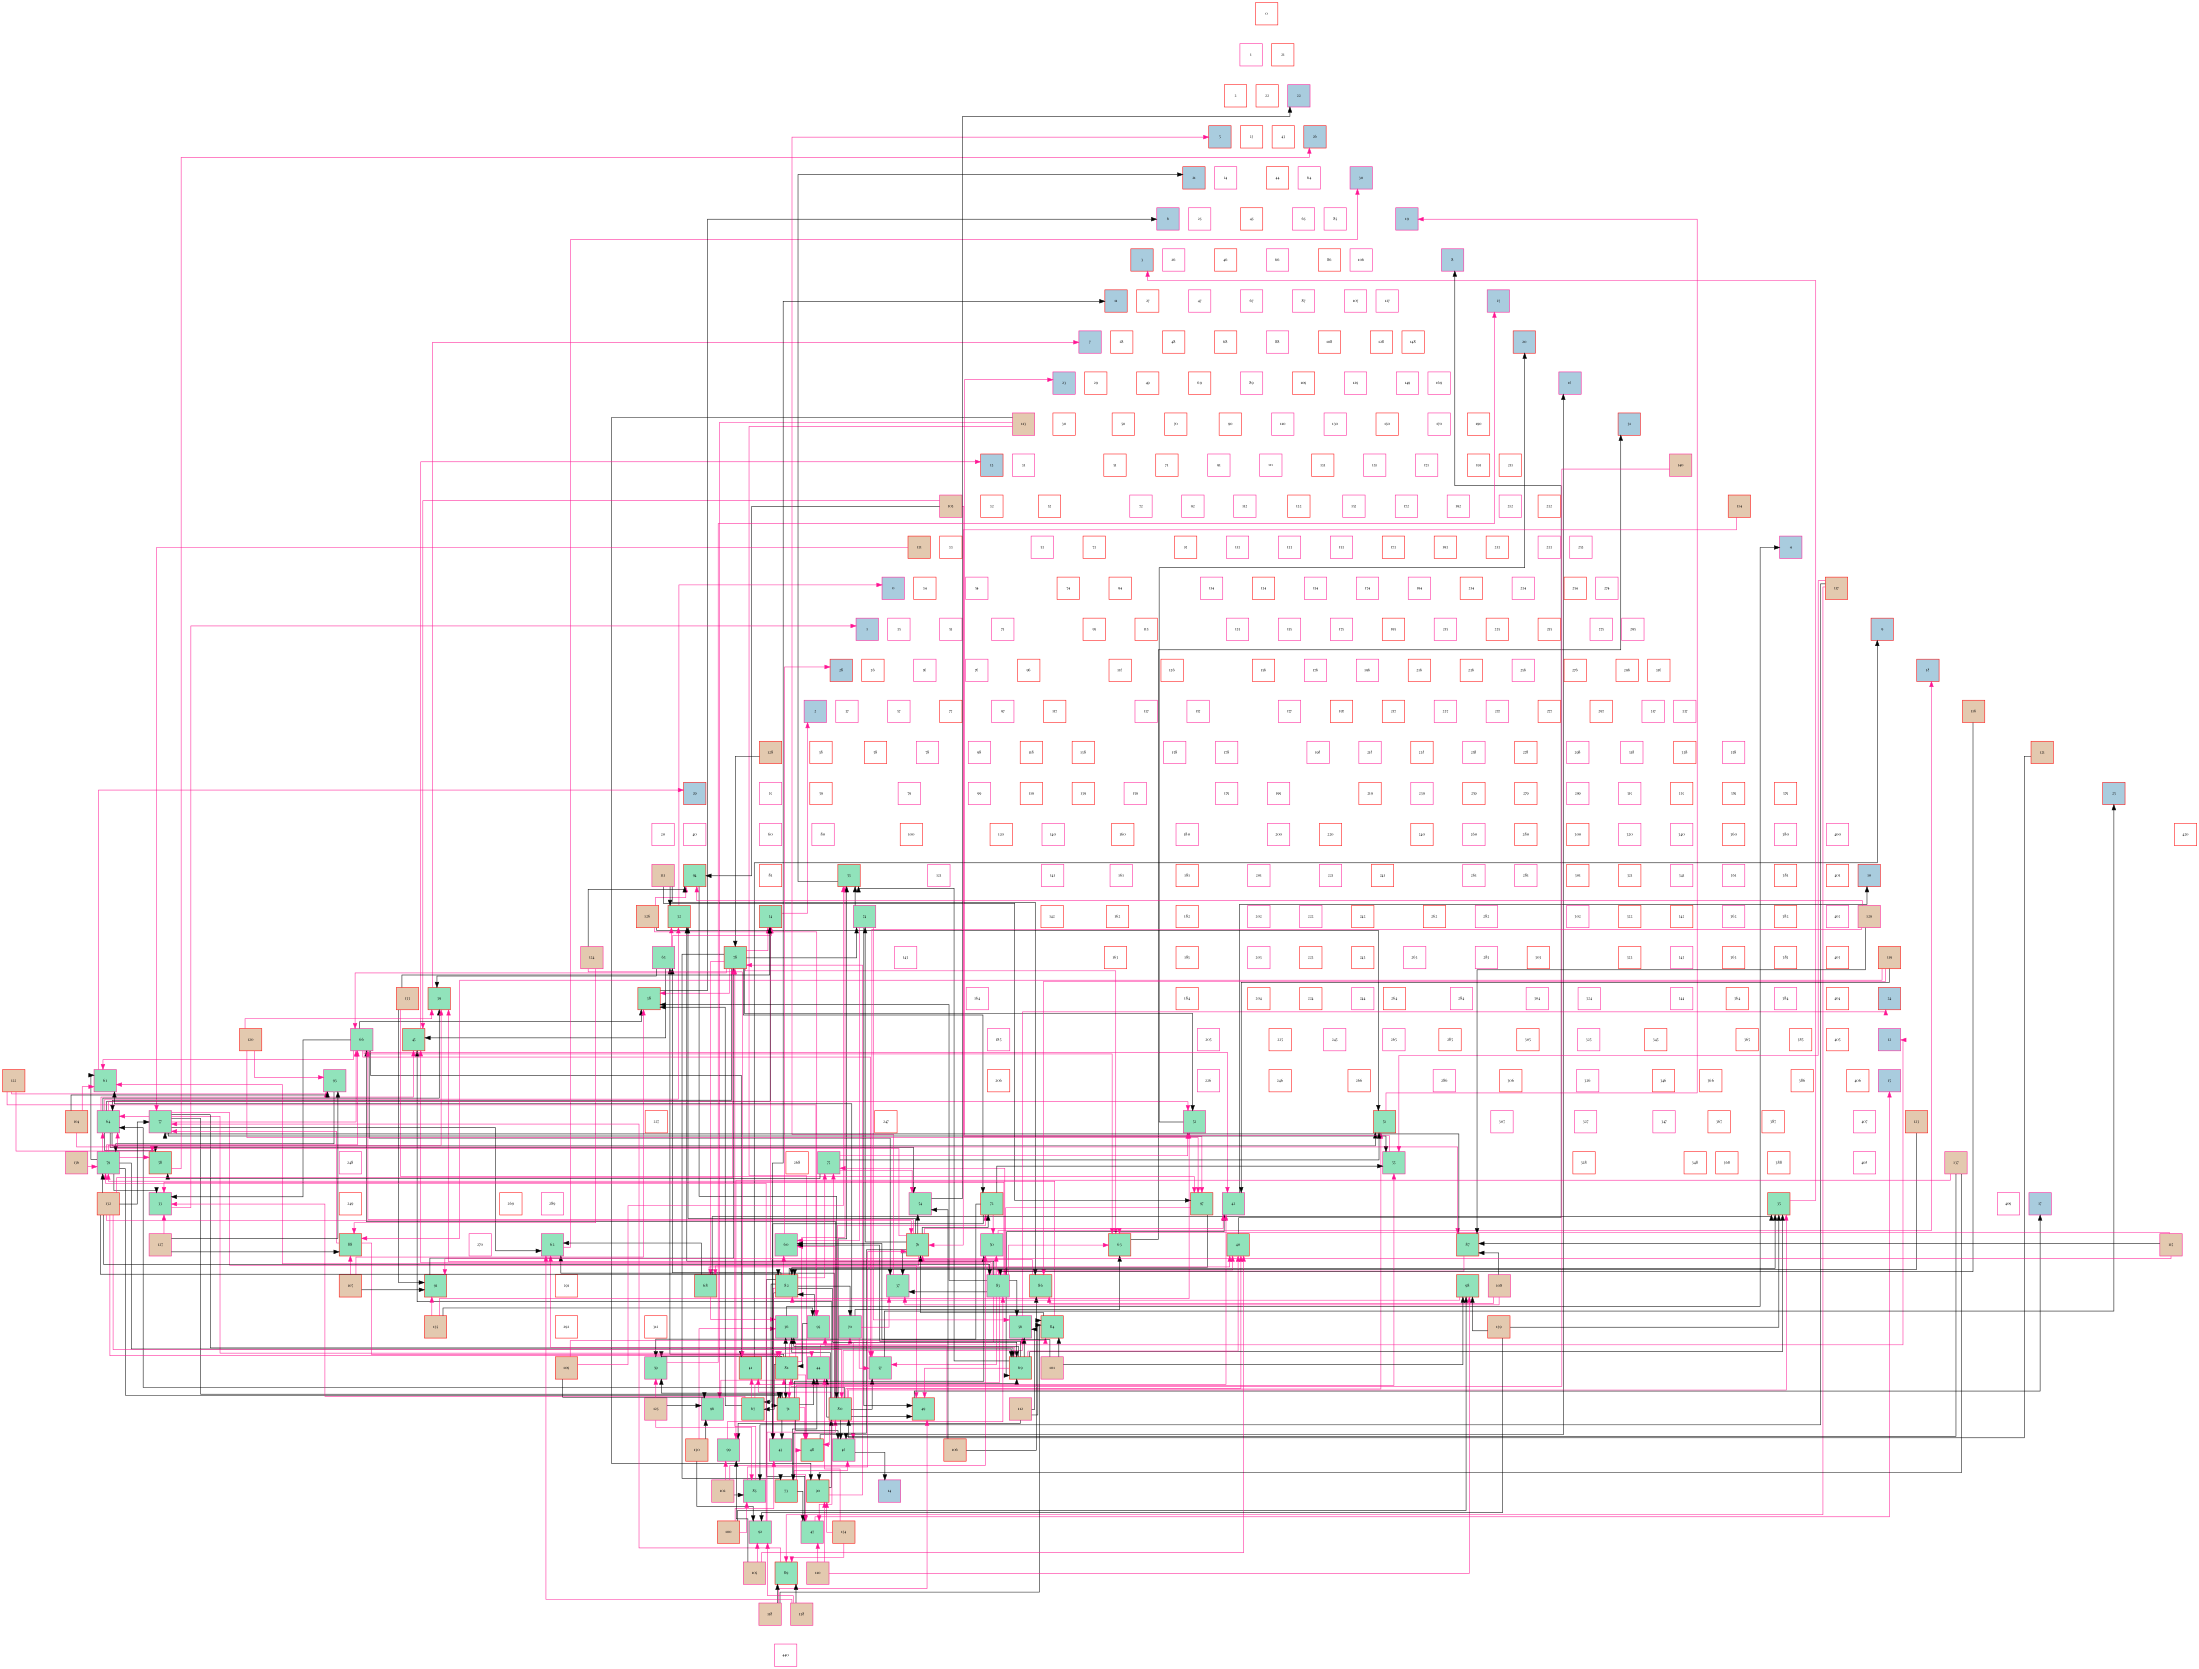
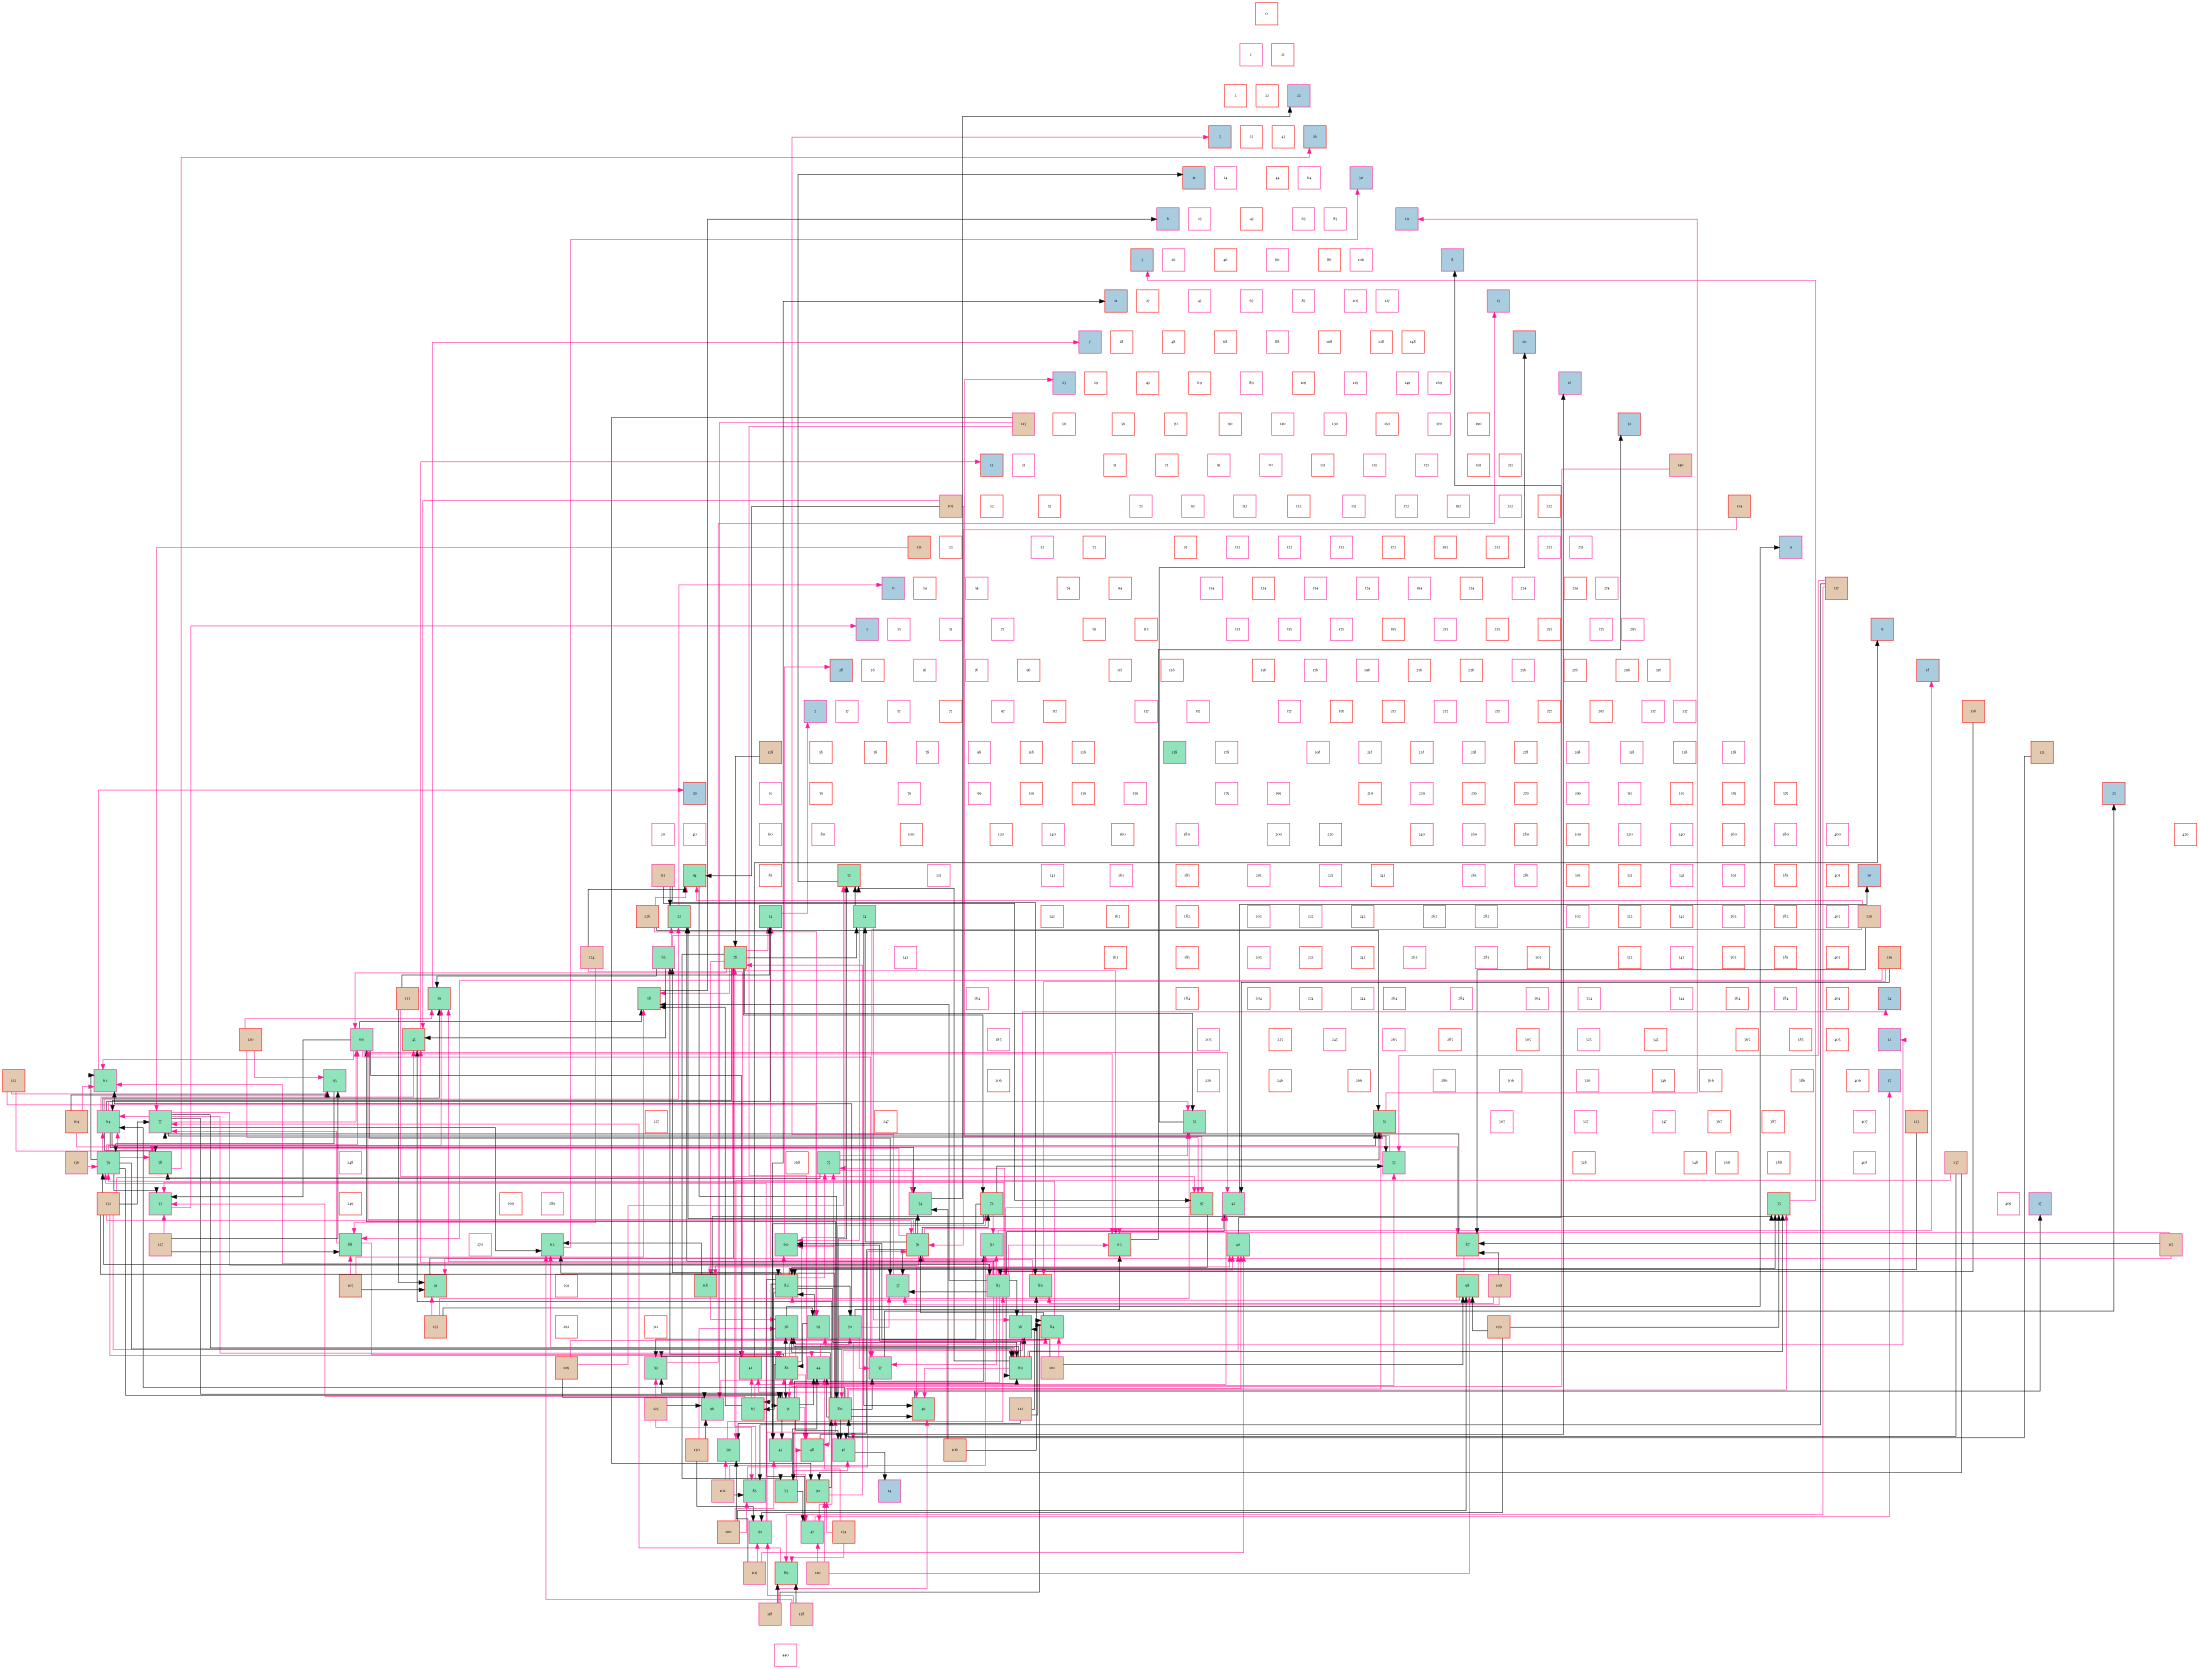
(1175, 752) -> (1175, 752)
(1059, 1350) -> (1059, 1350)
